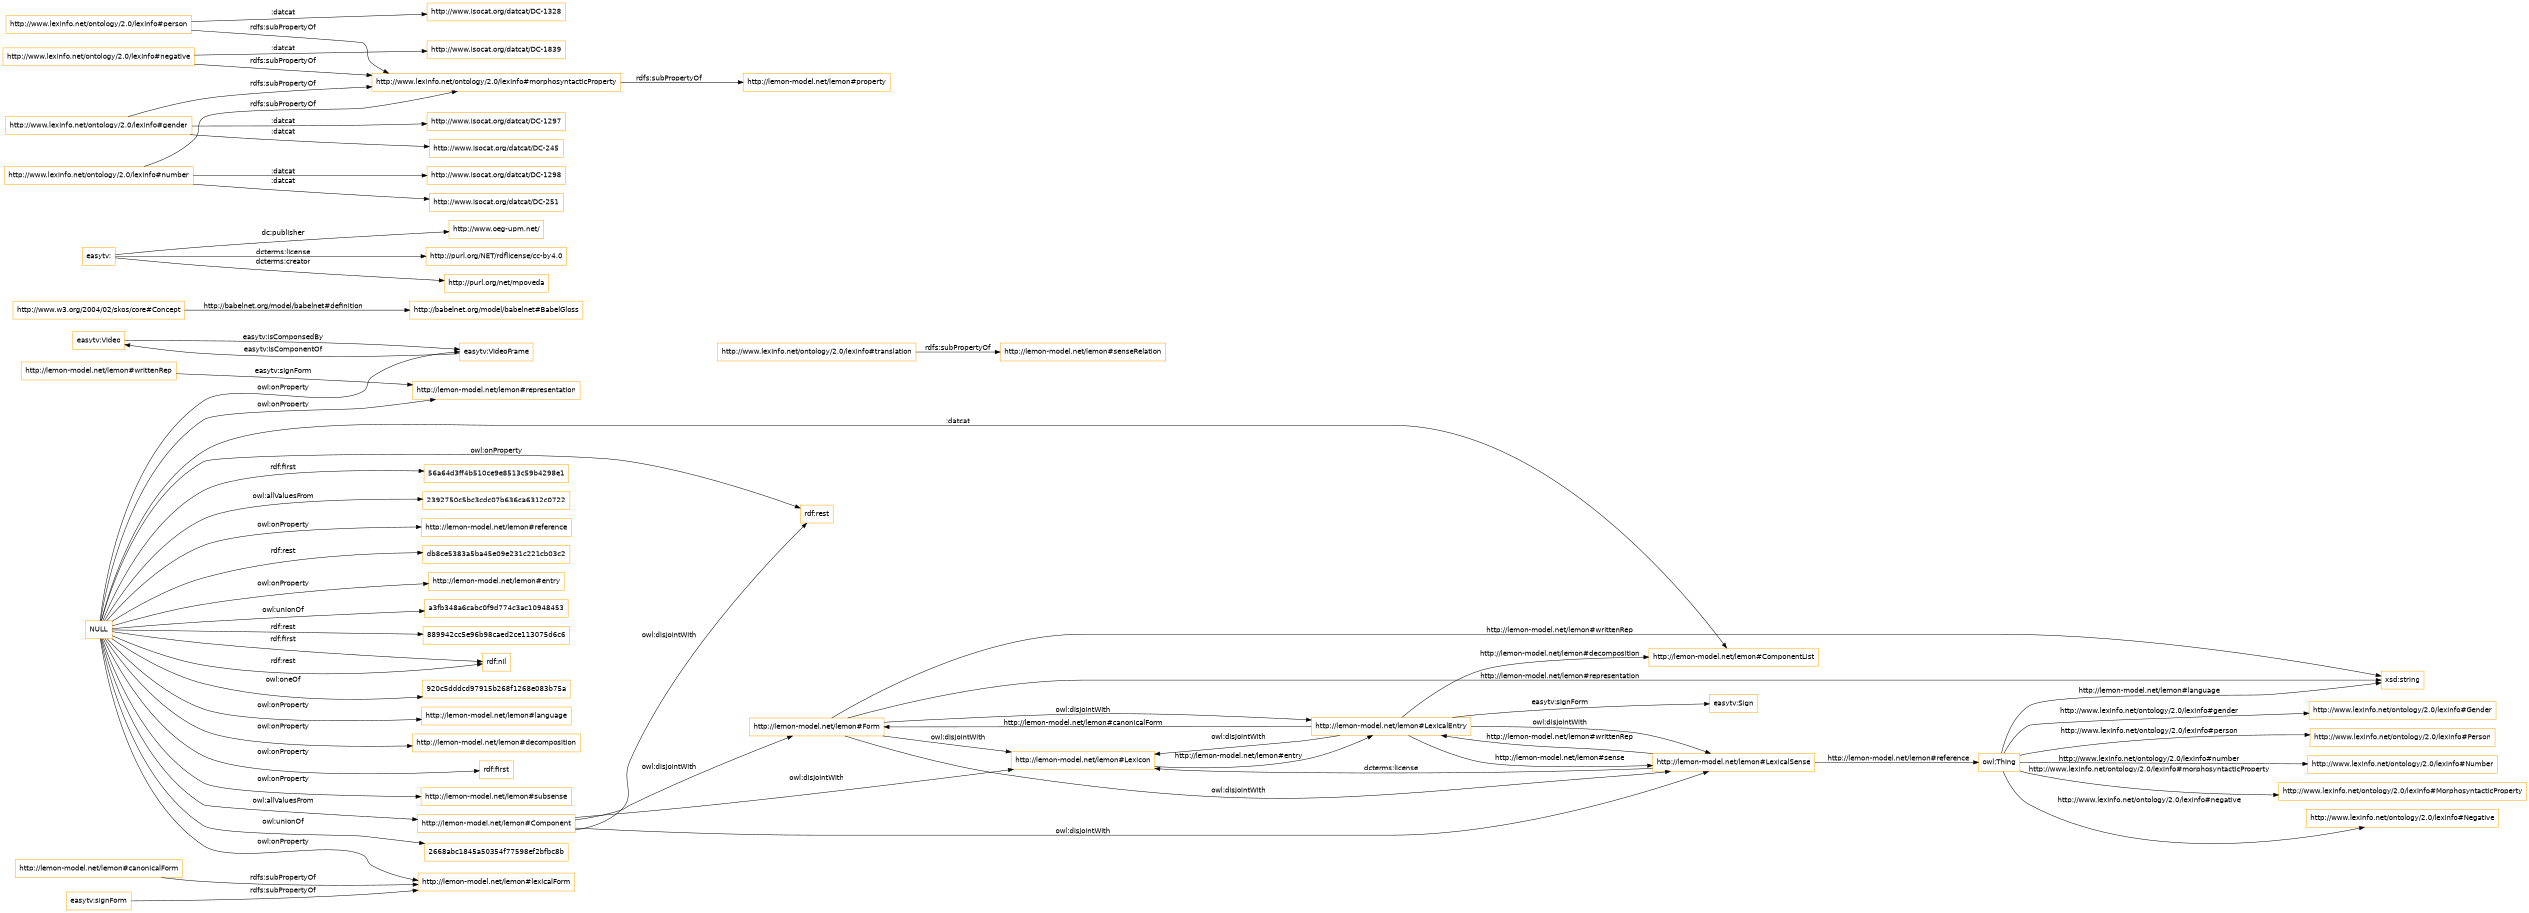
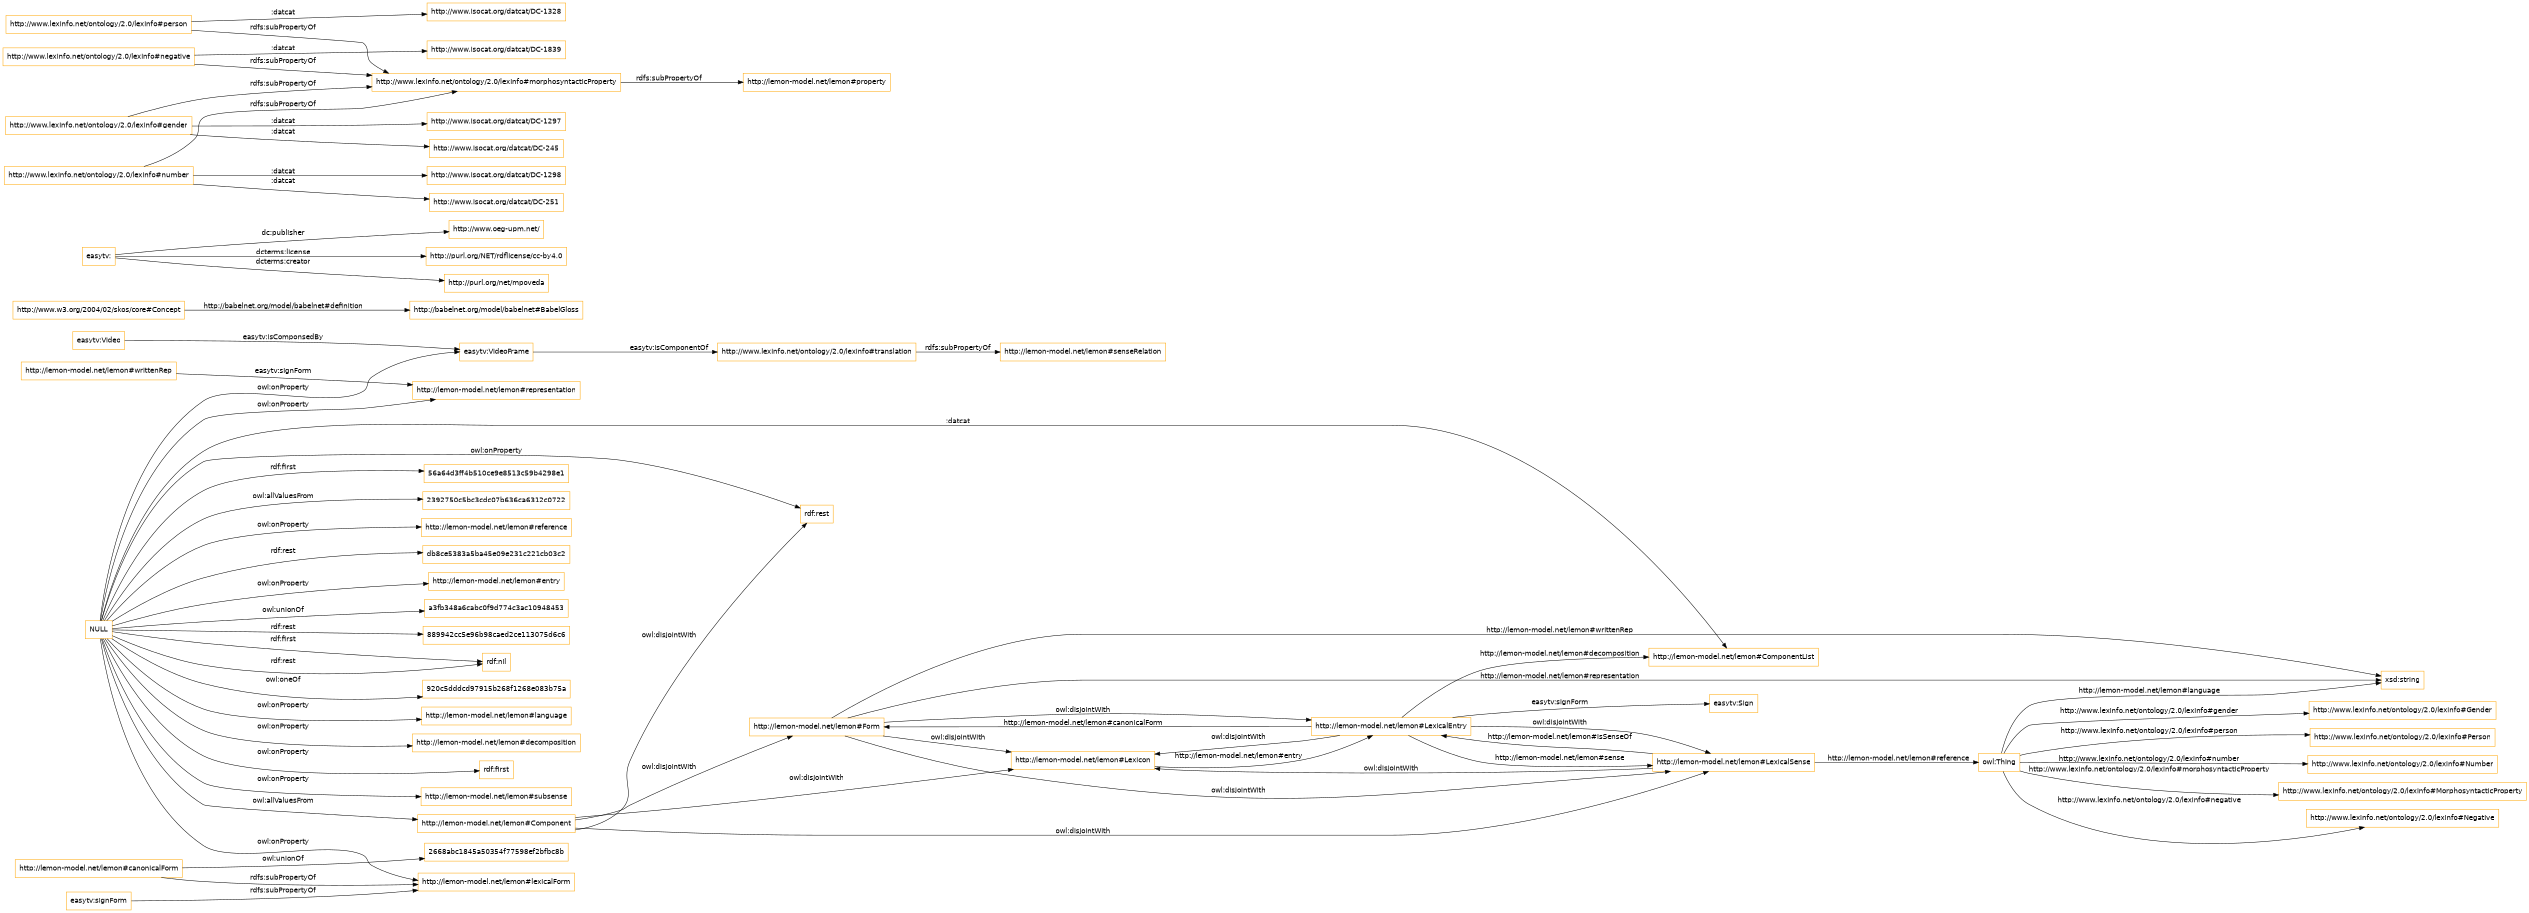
(294, 357) -> (623, 352)
(1560, 737) -> (1560, 737)
(1391, 769) -> (1391, 769)
(203, 825) -> (301, 865)
